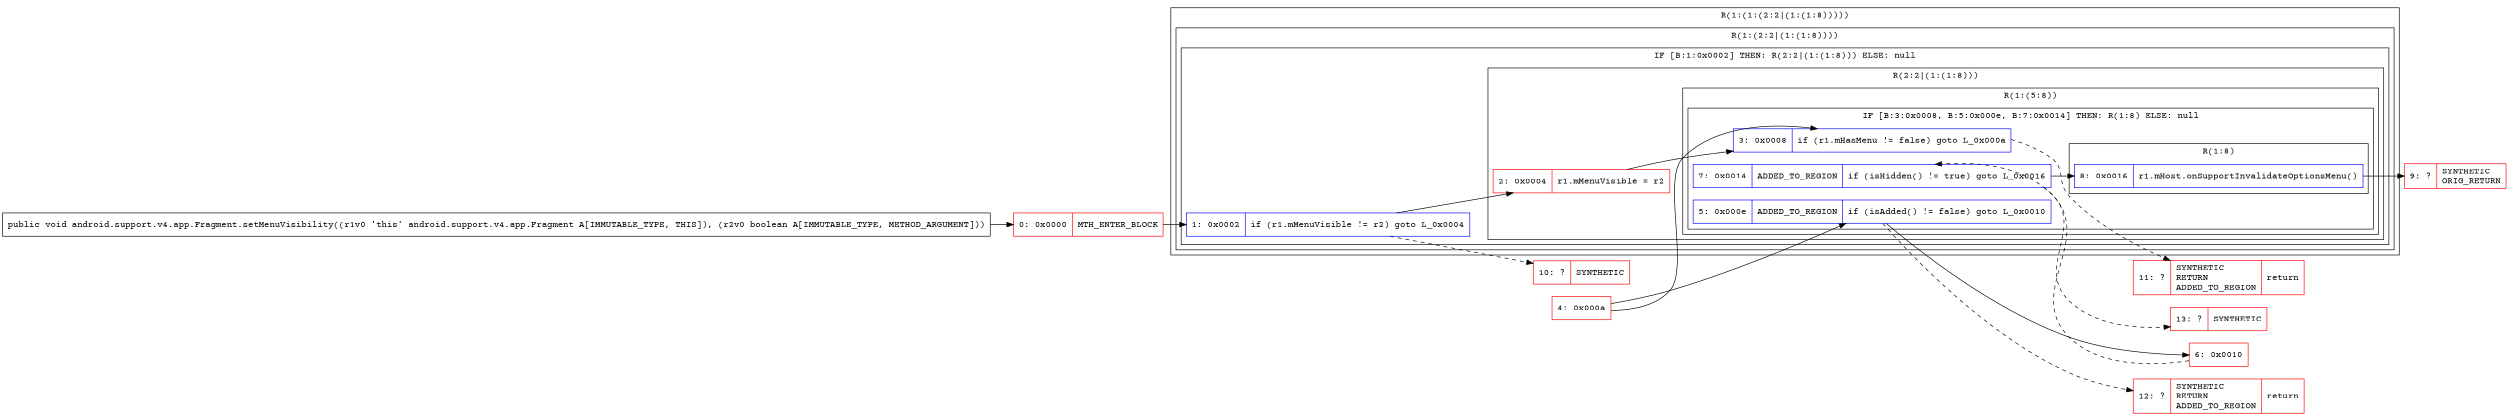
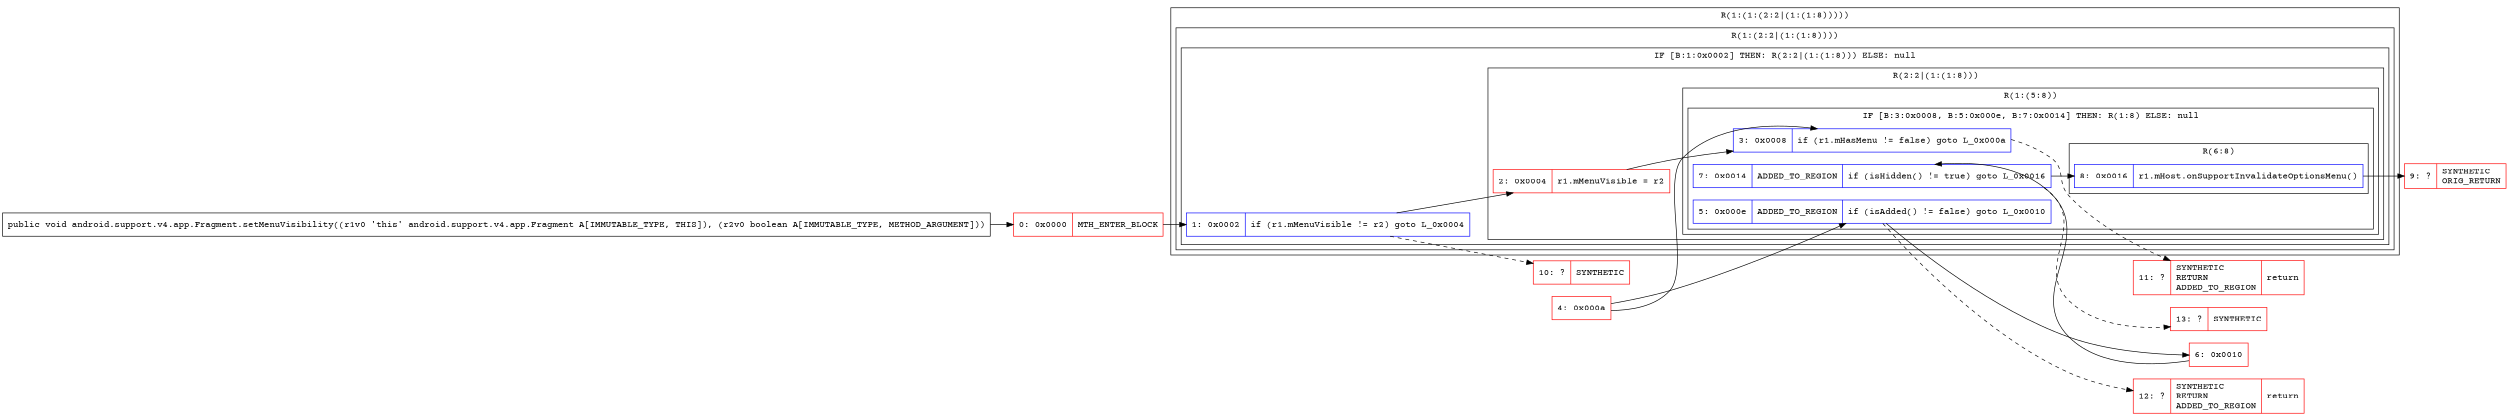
(2219, 151) -> (2219, 151)
(2062, 260) -> (2062, 260)
